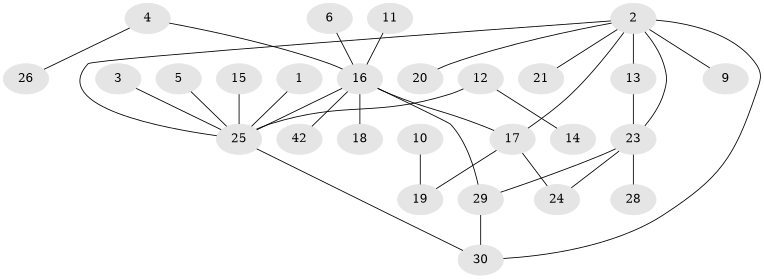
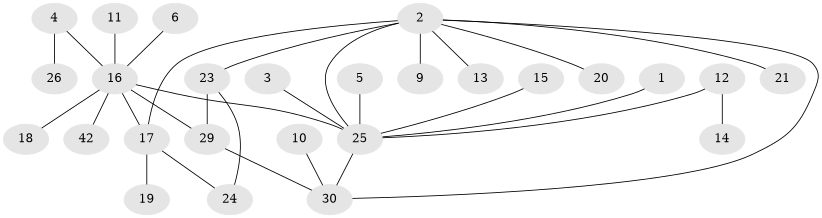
(633, 109) -> none
(420, 170) -> (315, 169)
(633, 200) -> none
